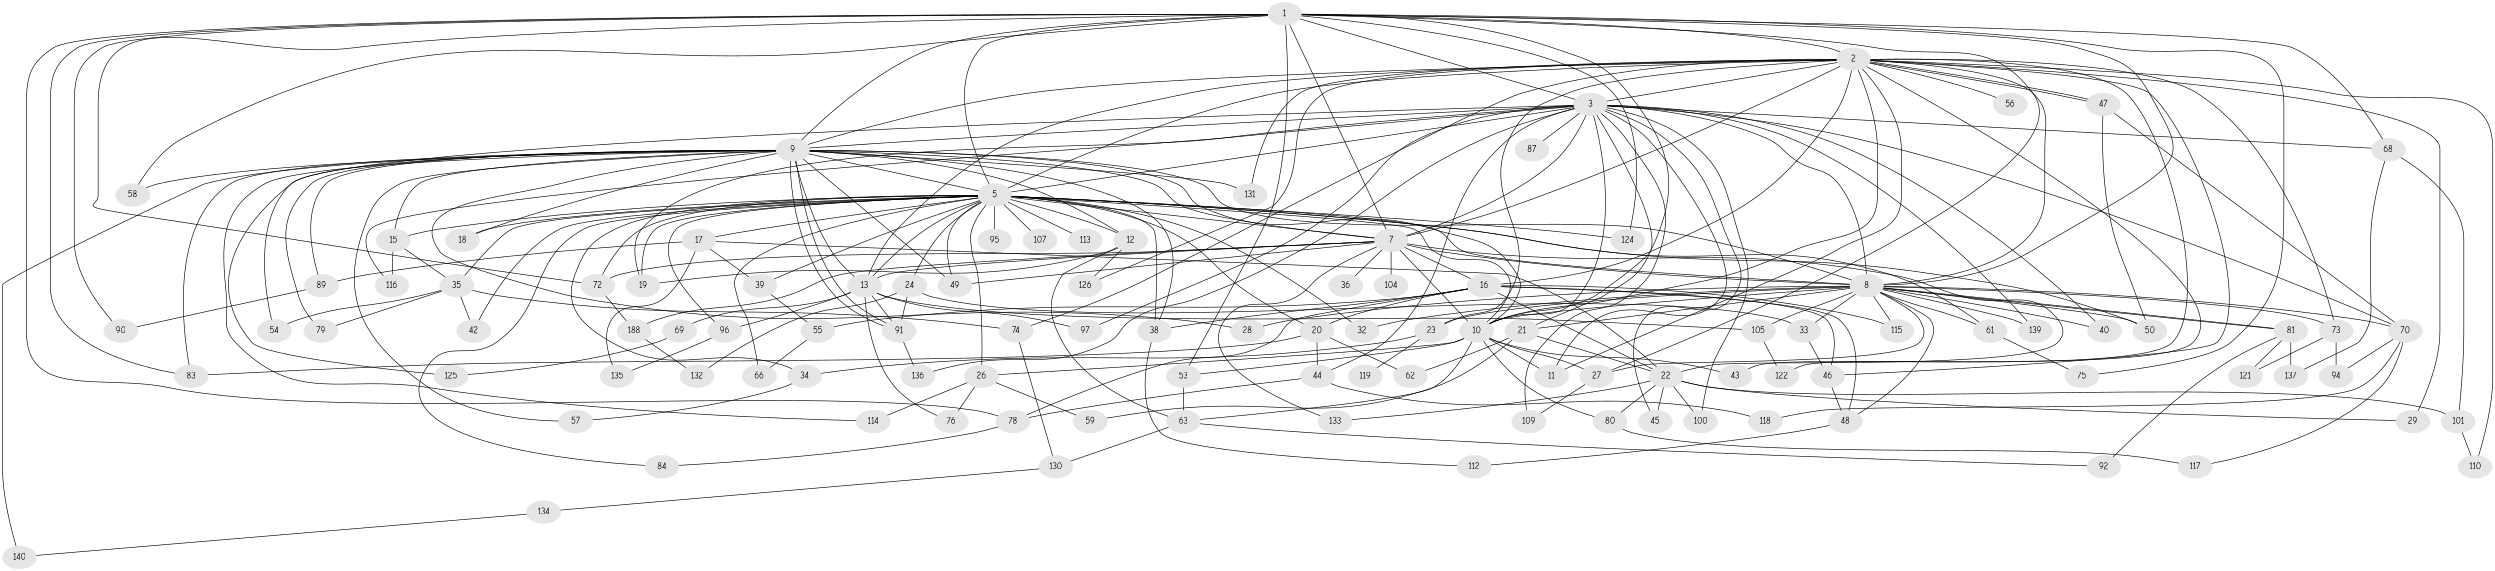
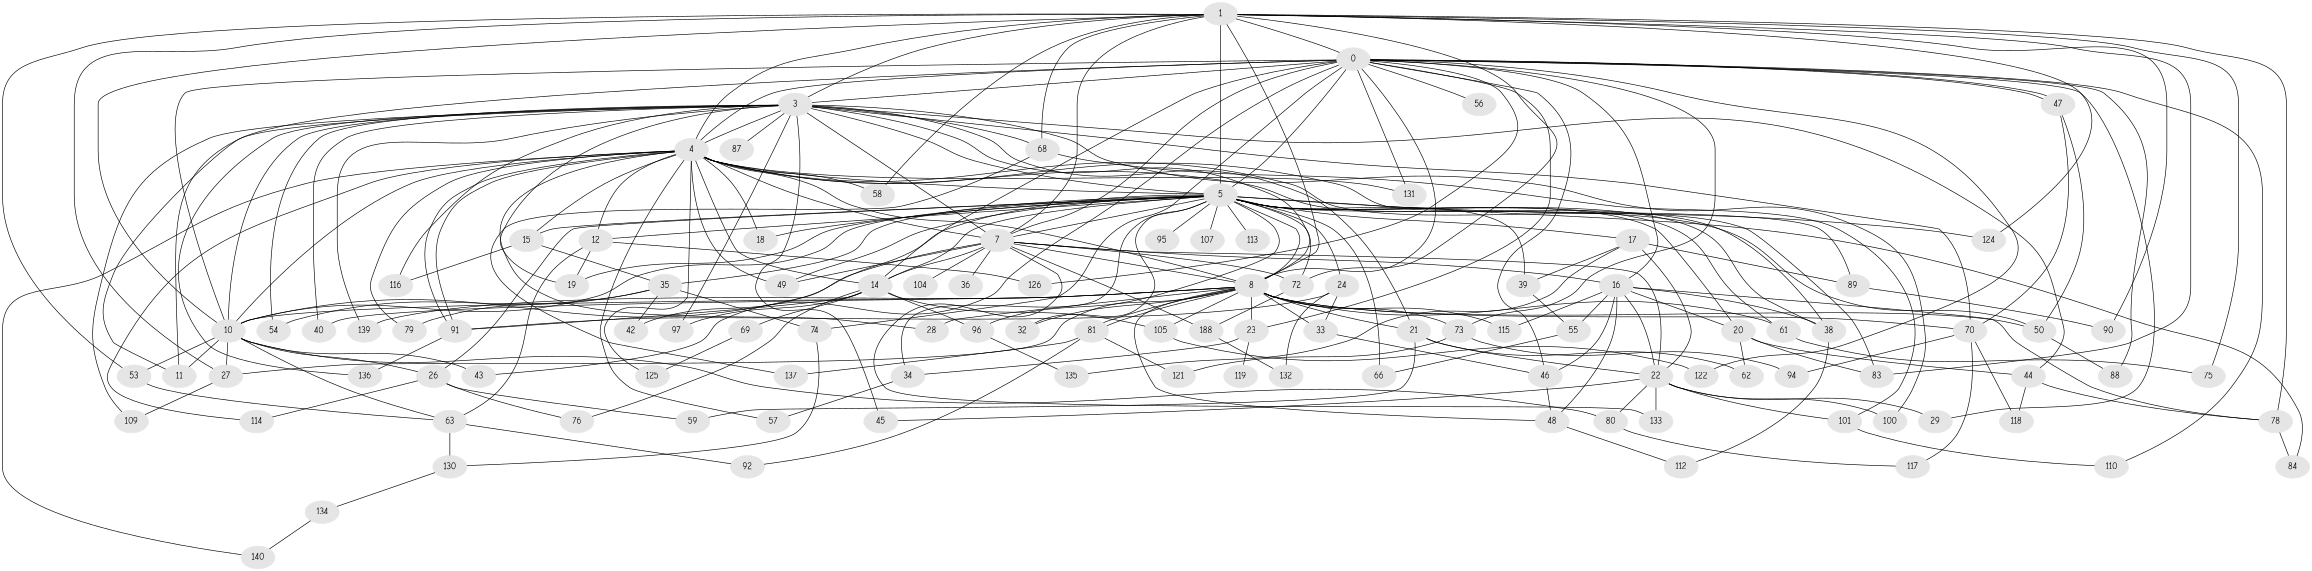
(1854, 59) -> (1353, 59)
(793, 150) -> (691, 150)
(864, 286) -> (875, 286)
none -> (2115, 376)
